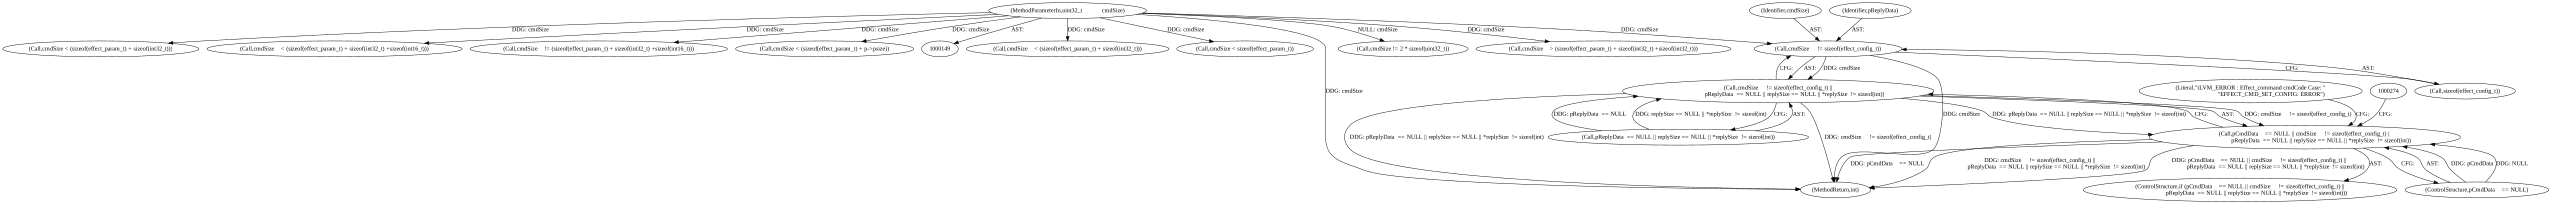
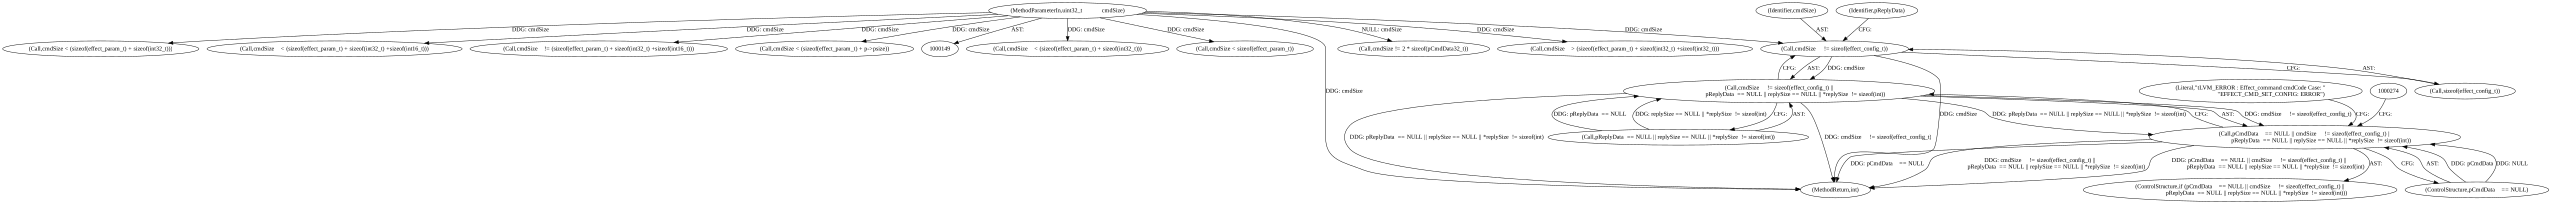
(1859, 30) -> (1866, 30)
(1403, 49) -> (1414, 49)
